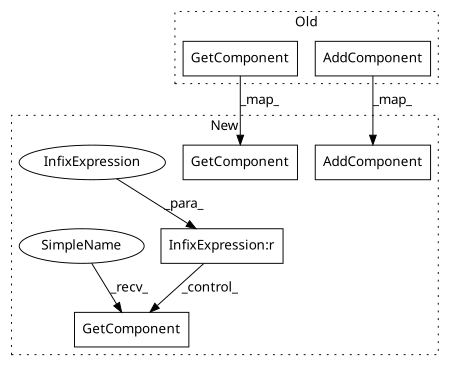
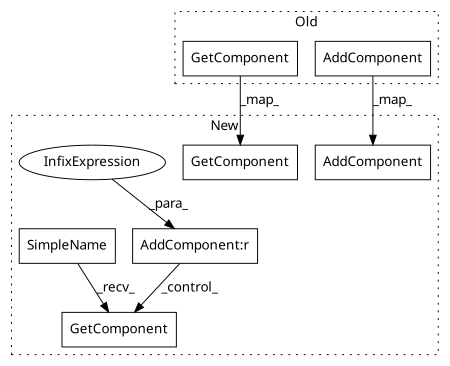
(82, 246) -> (67, 246)
(222, 246) -> (195, 246)
